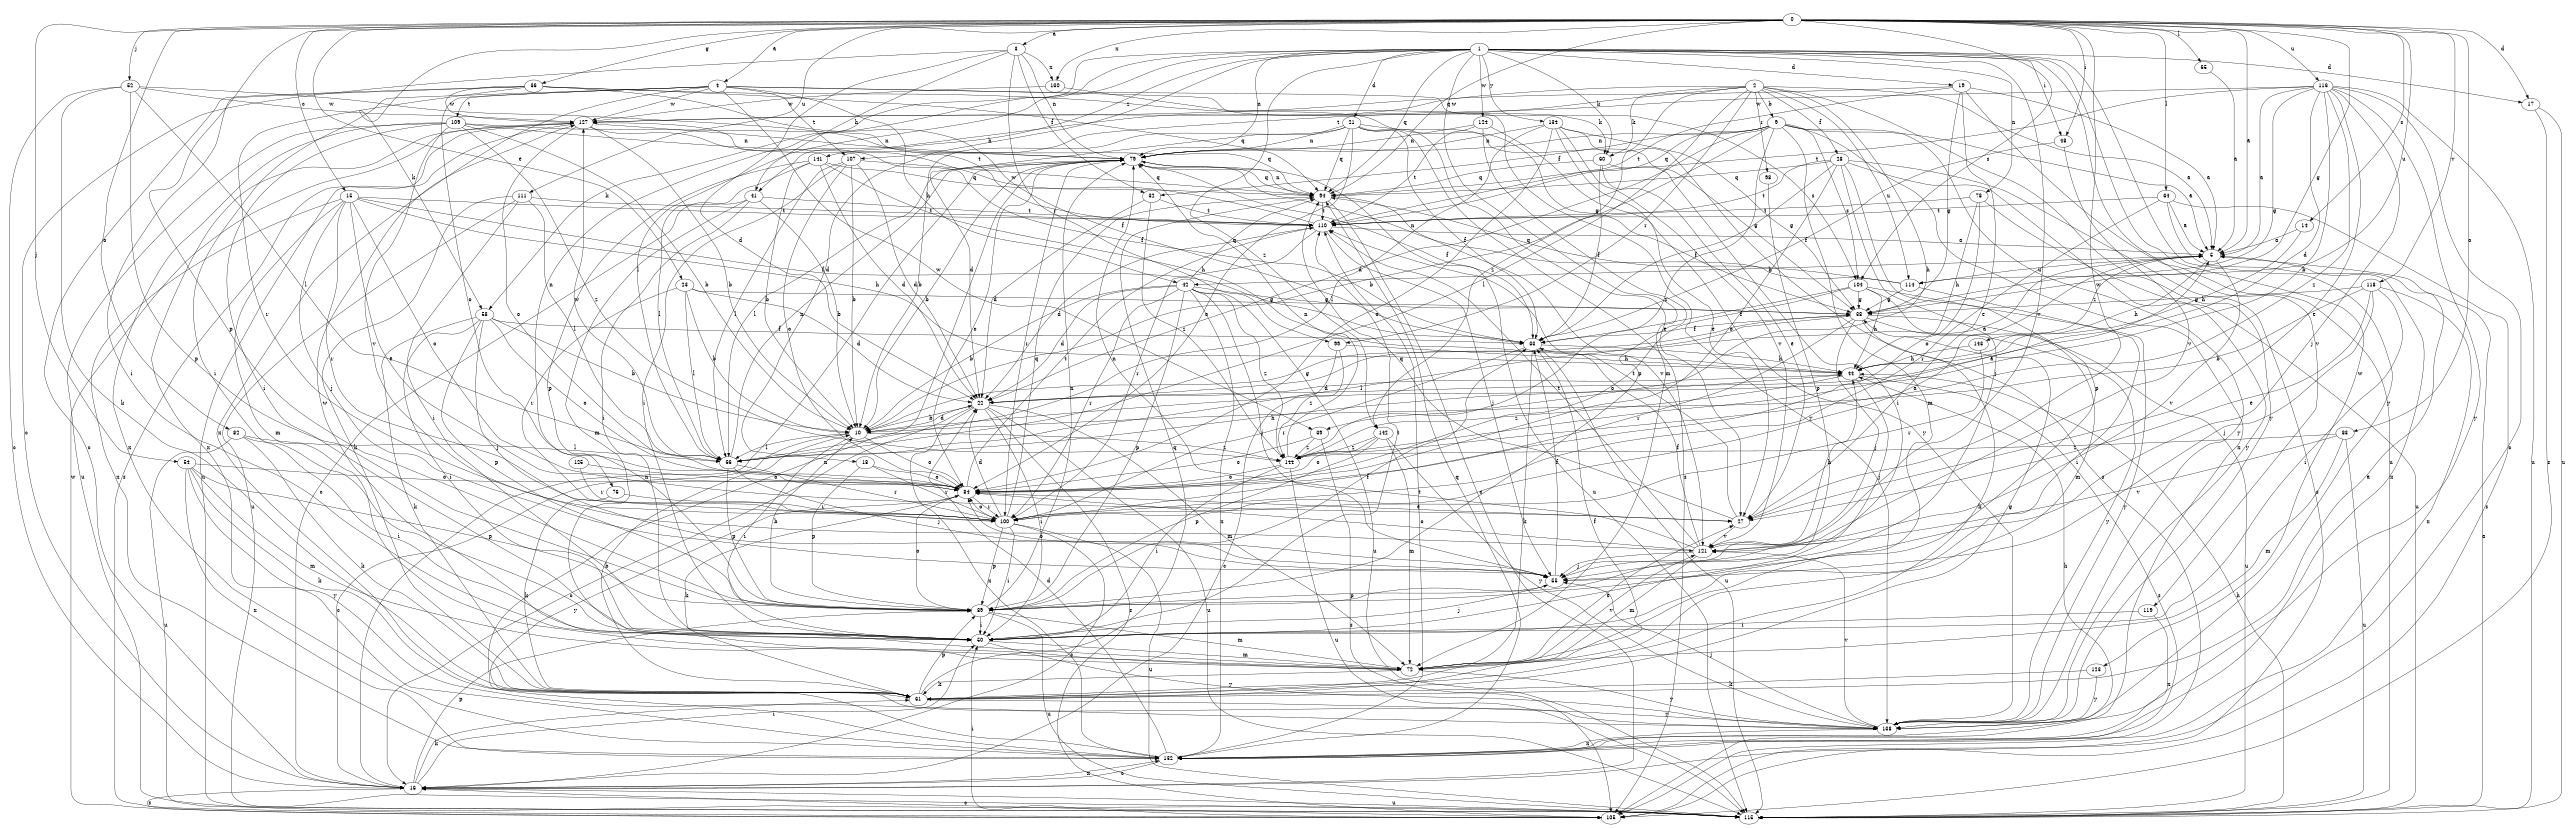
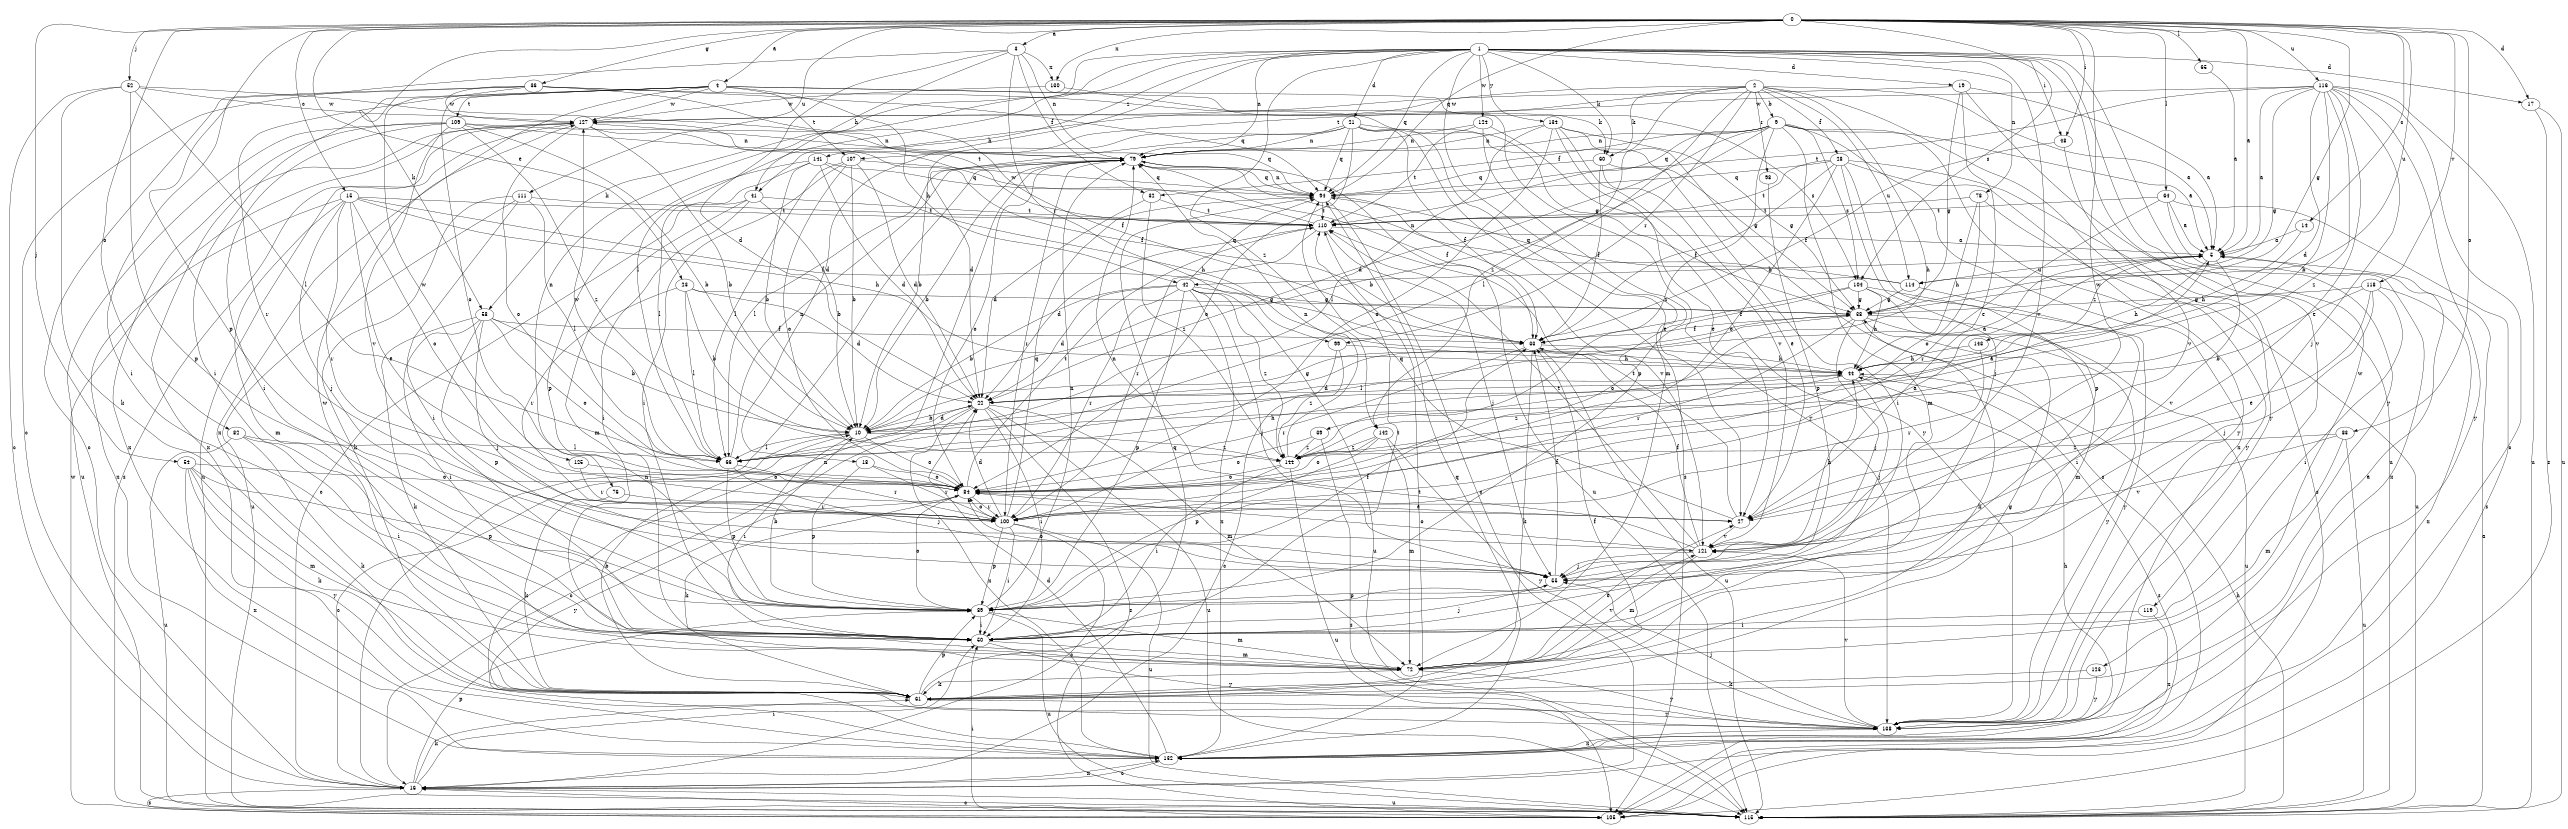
(1657, 142) -> none
(1007, 306) -> (385, 176)
